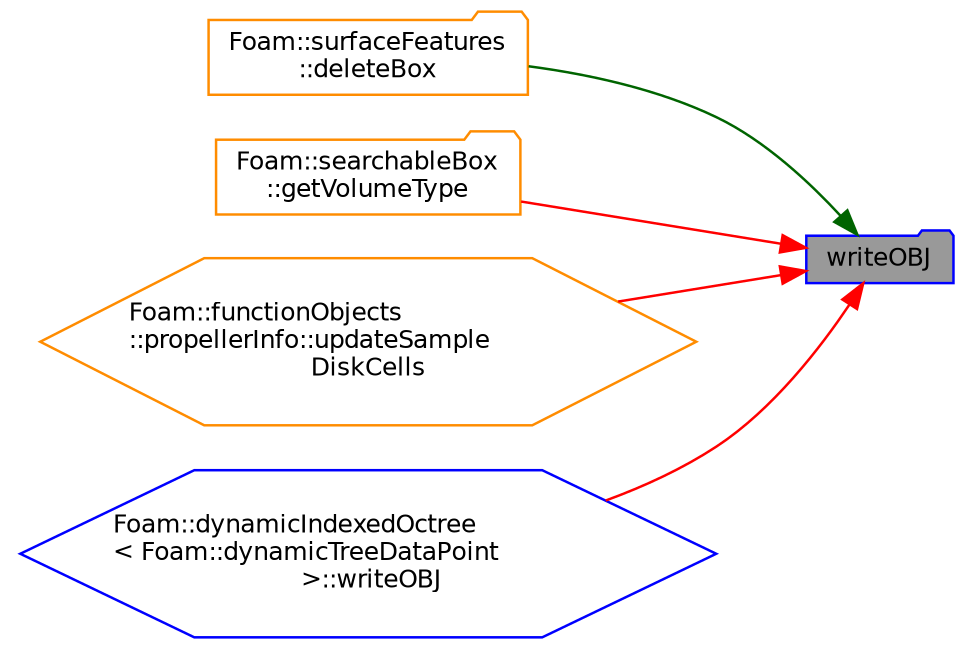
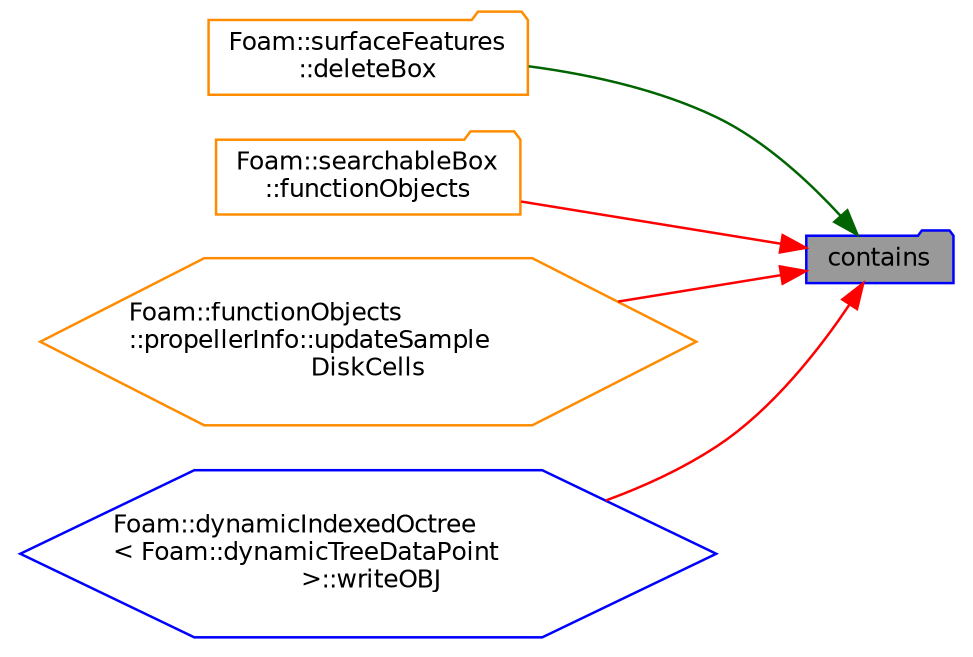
(368, 177) -> (368, 177)
(880, 259) -> (880, 259)
